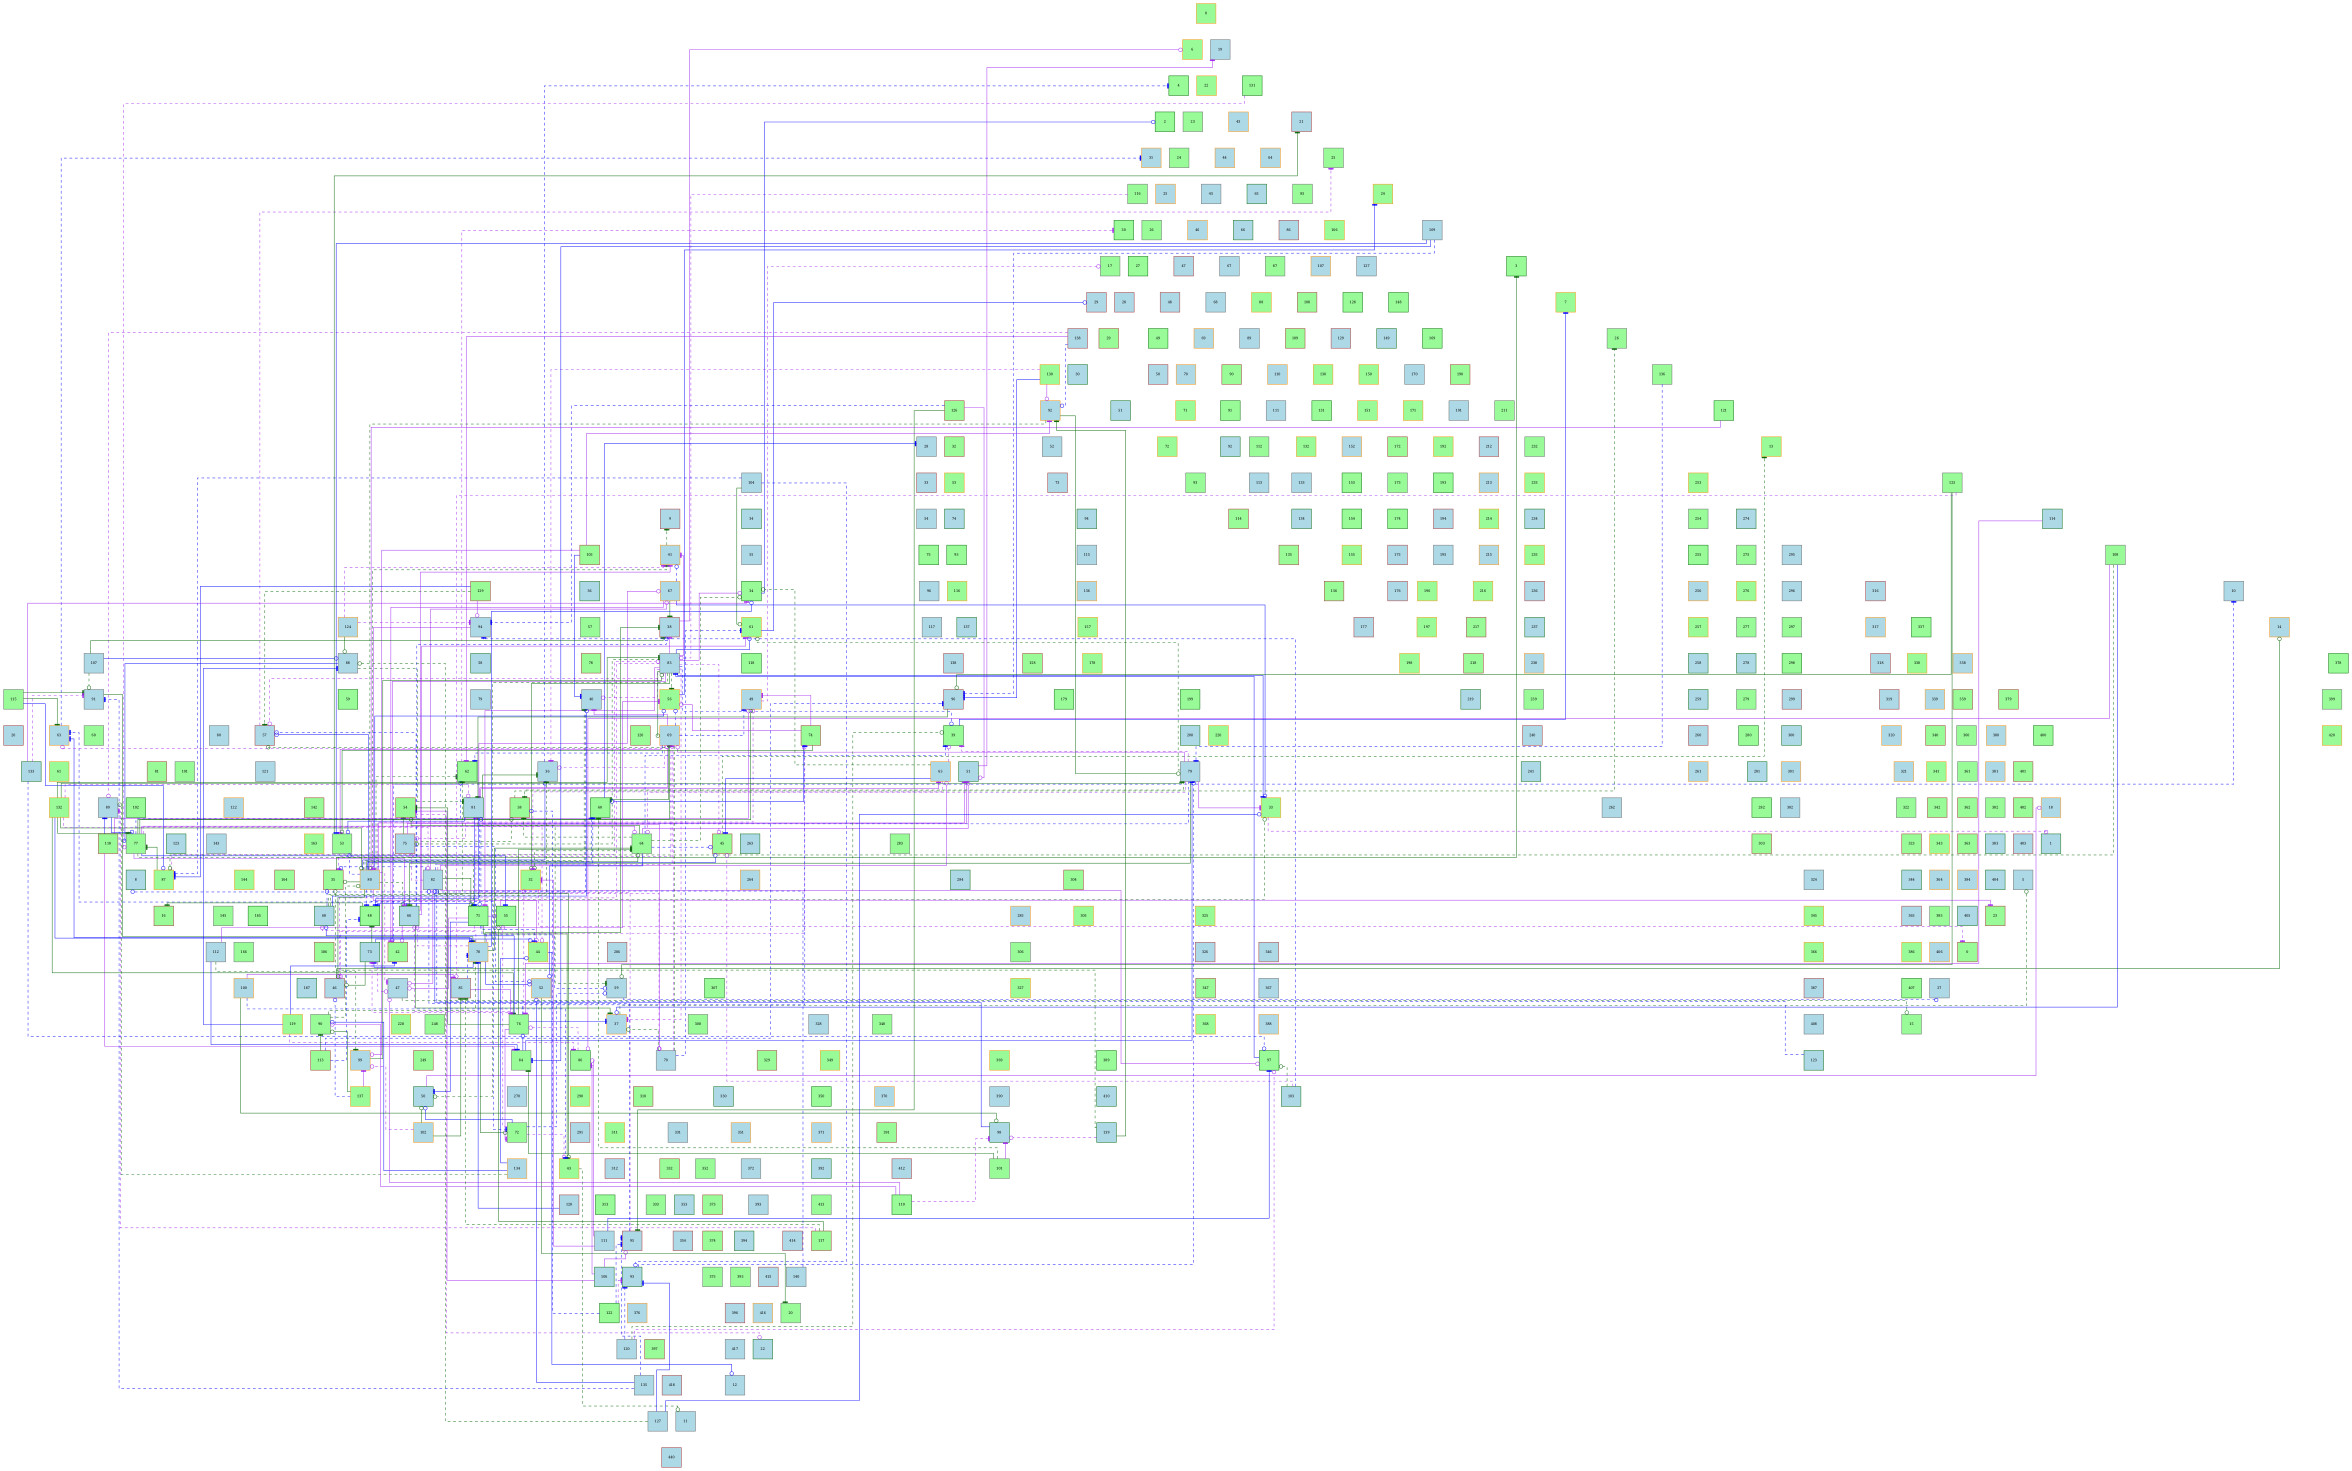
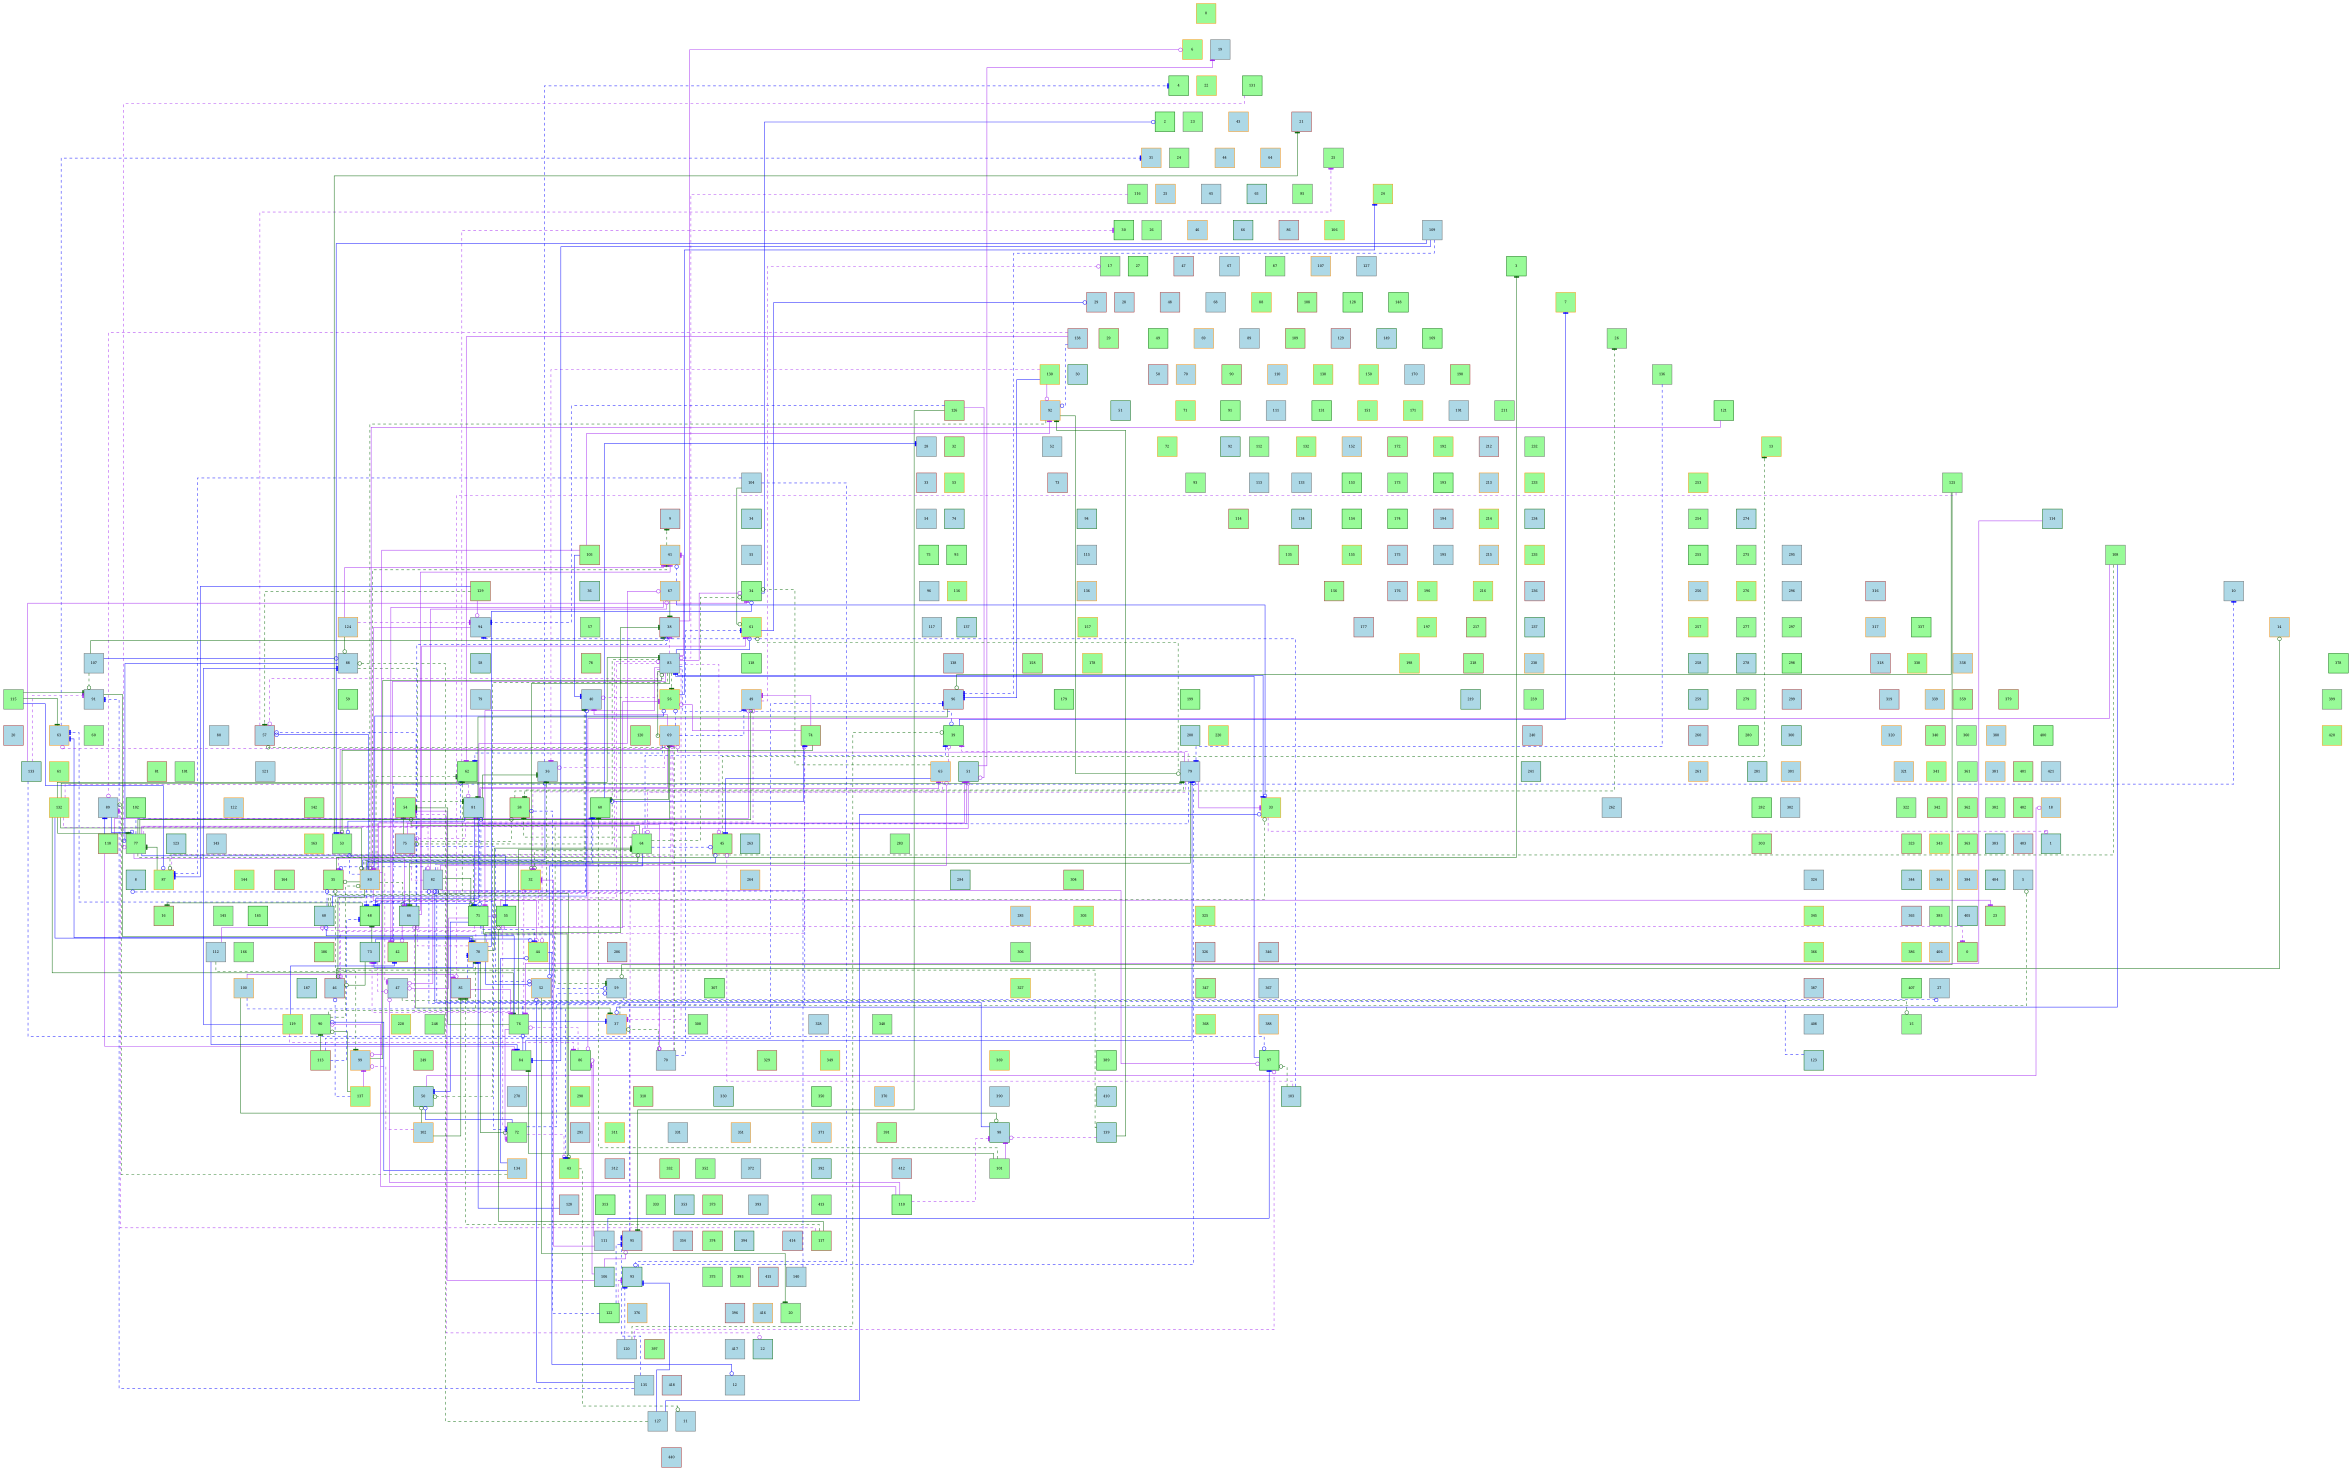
(479, 568) -> (479, 568)
(670, 649) -> (670, 649)
none -> (2051, 772)
